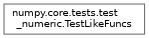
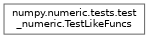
(74, 19) -> (74, 19)
